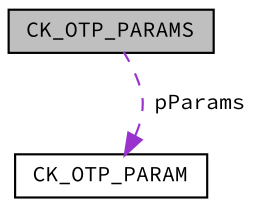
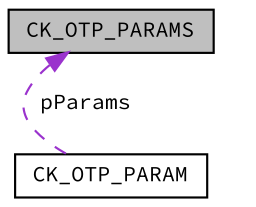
(142, 93) -> (26, 116)
